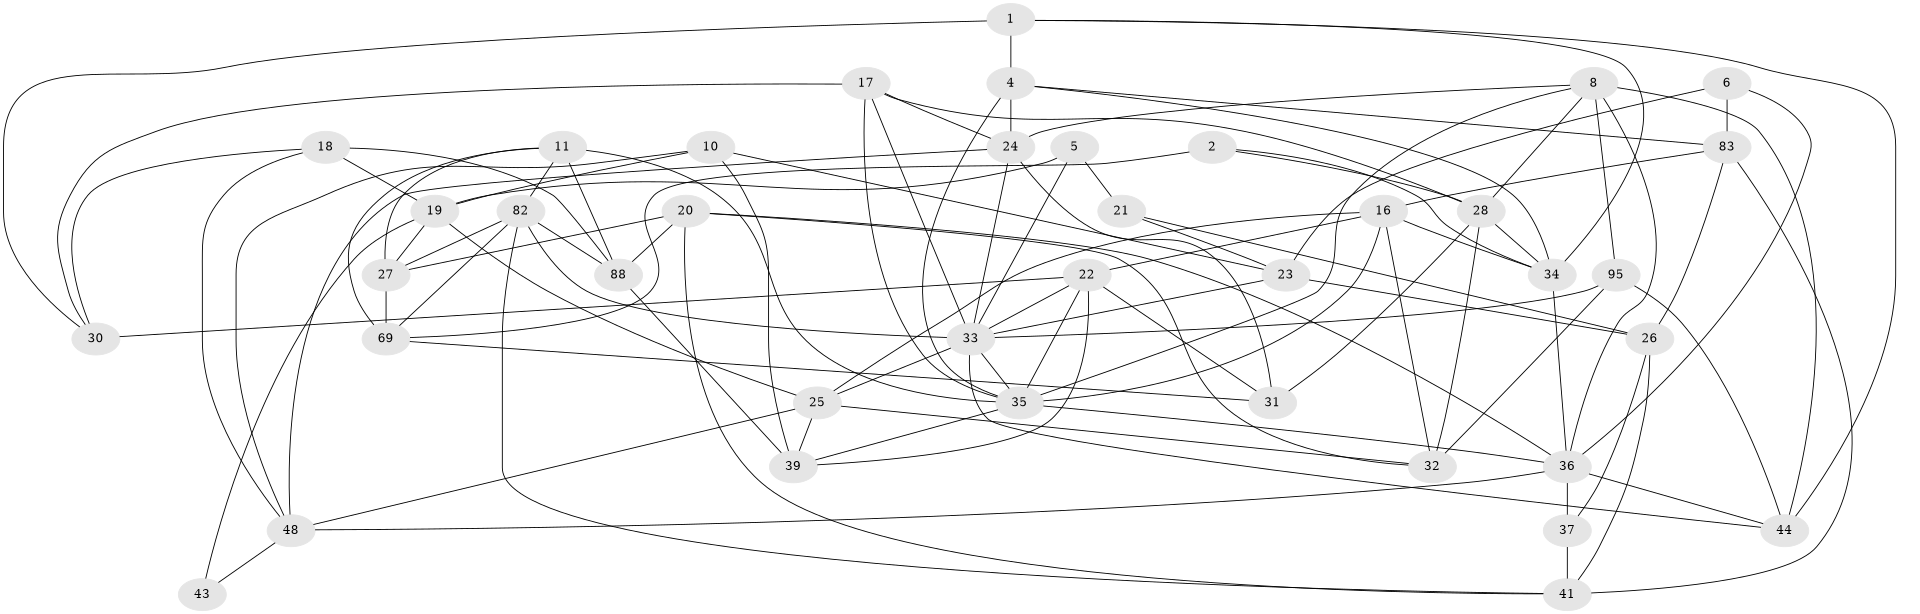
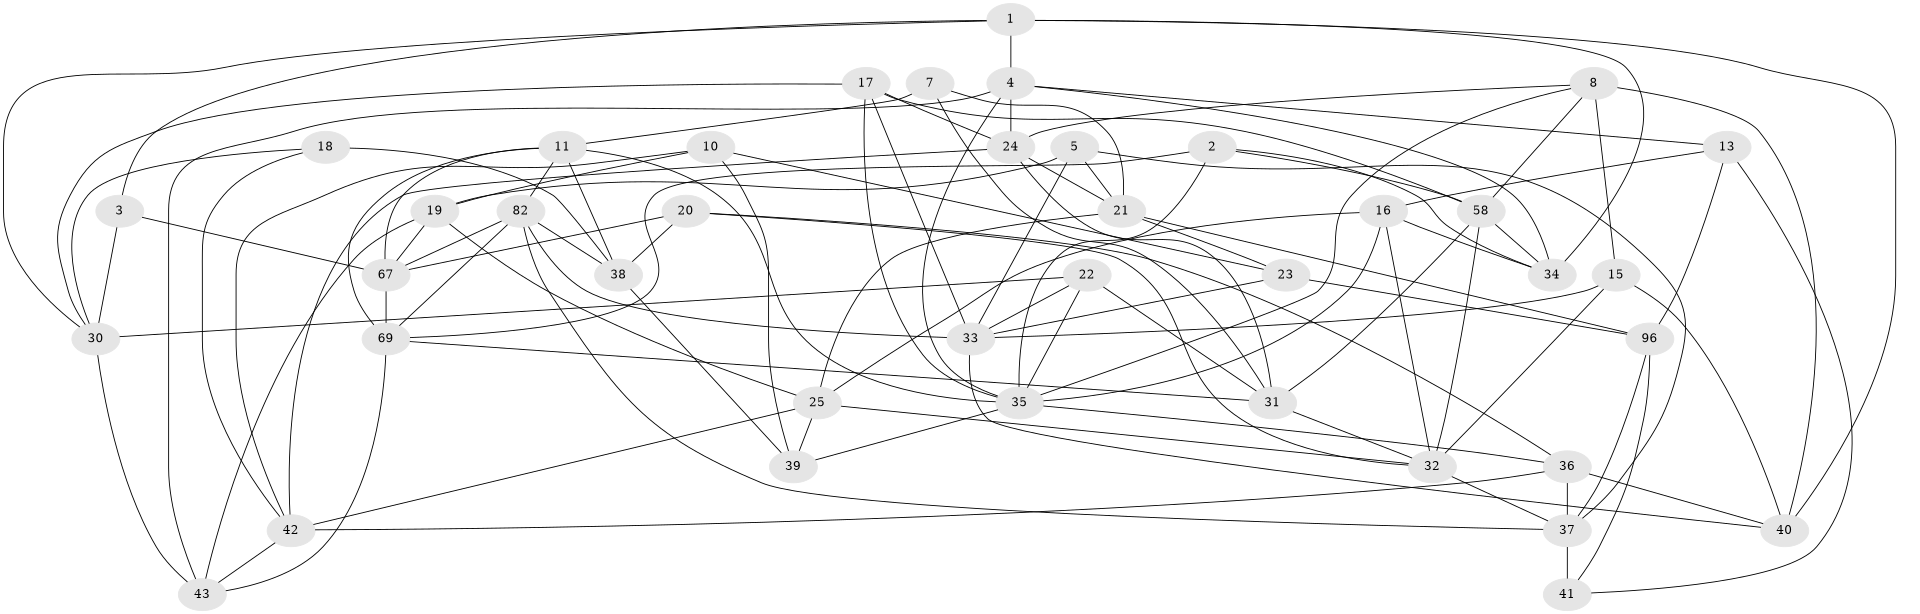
none -> (930, 83)
(1727, 83) -> none
none -> (374, 117)
(1727, 147) -> (1727, 147)
(384, 181) -> none
none -> (1554, 194)
none -> (120, 211)
(1481, 211) -> (1481, 211)
(991, 243) -> (1066, 179)
(1229, 244) -> none
(386, 275) -> (386, 275)
(619, 275) -> (619, 275)
(1616, 275) -> (1616, 275)
(1651, 280) -> none
(1650, 339) -> (1650, 339)
(897, 370) -> (920, 246)
(995, 371) -> (1047, 270)
(1560, 371) -> none
none -> (1341, 430)
(1004, 440) -> none
none -> (125, 476)
none -> (1514, 505)
none -> (350, 507)
(291, 531) -> (291, 531)
(1785, 531) -> (1785, 531)
(1009, 561) -> none
(892, 564) -> (971, 508)
